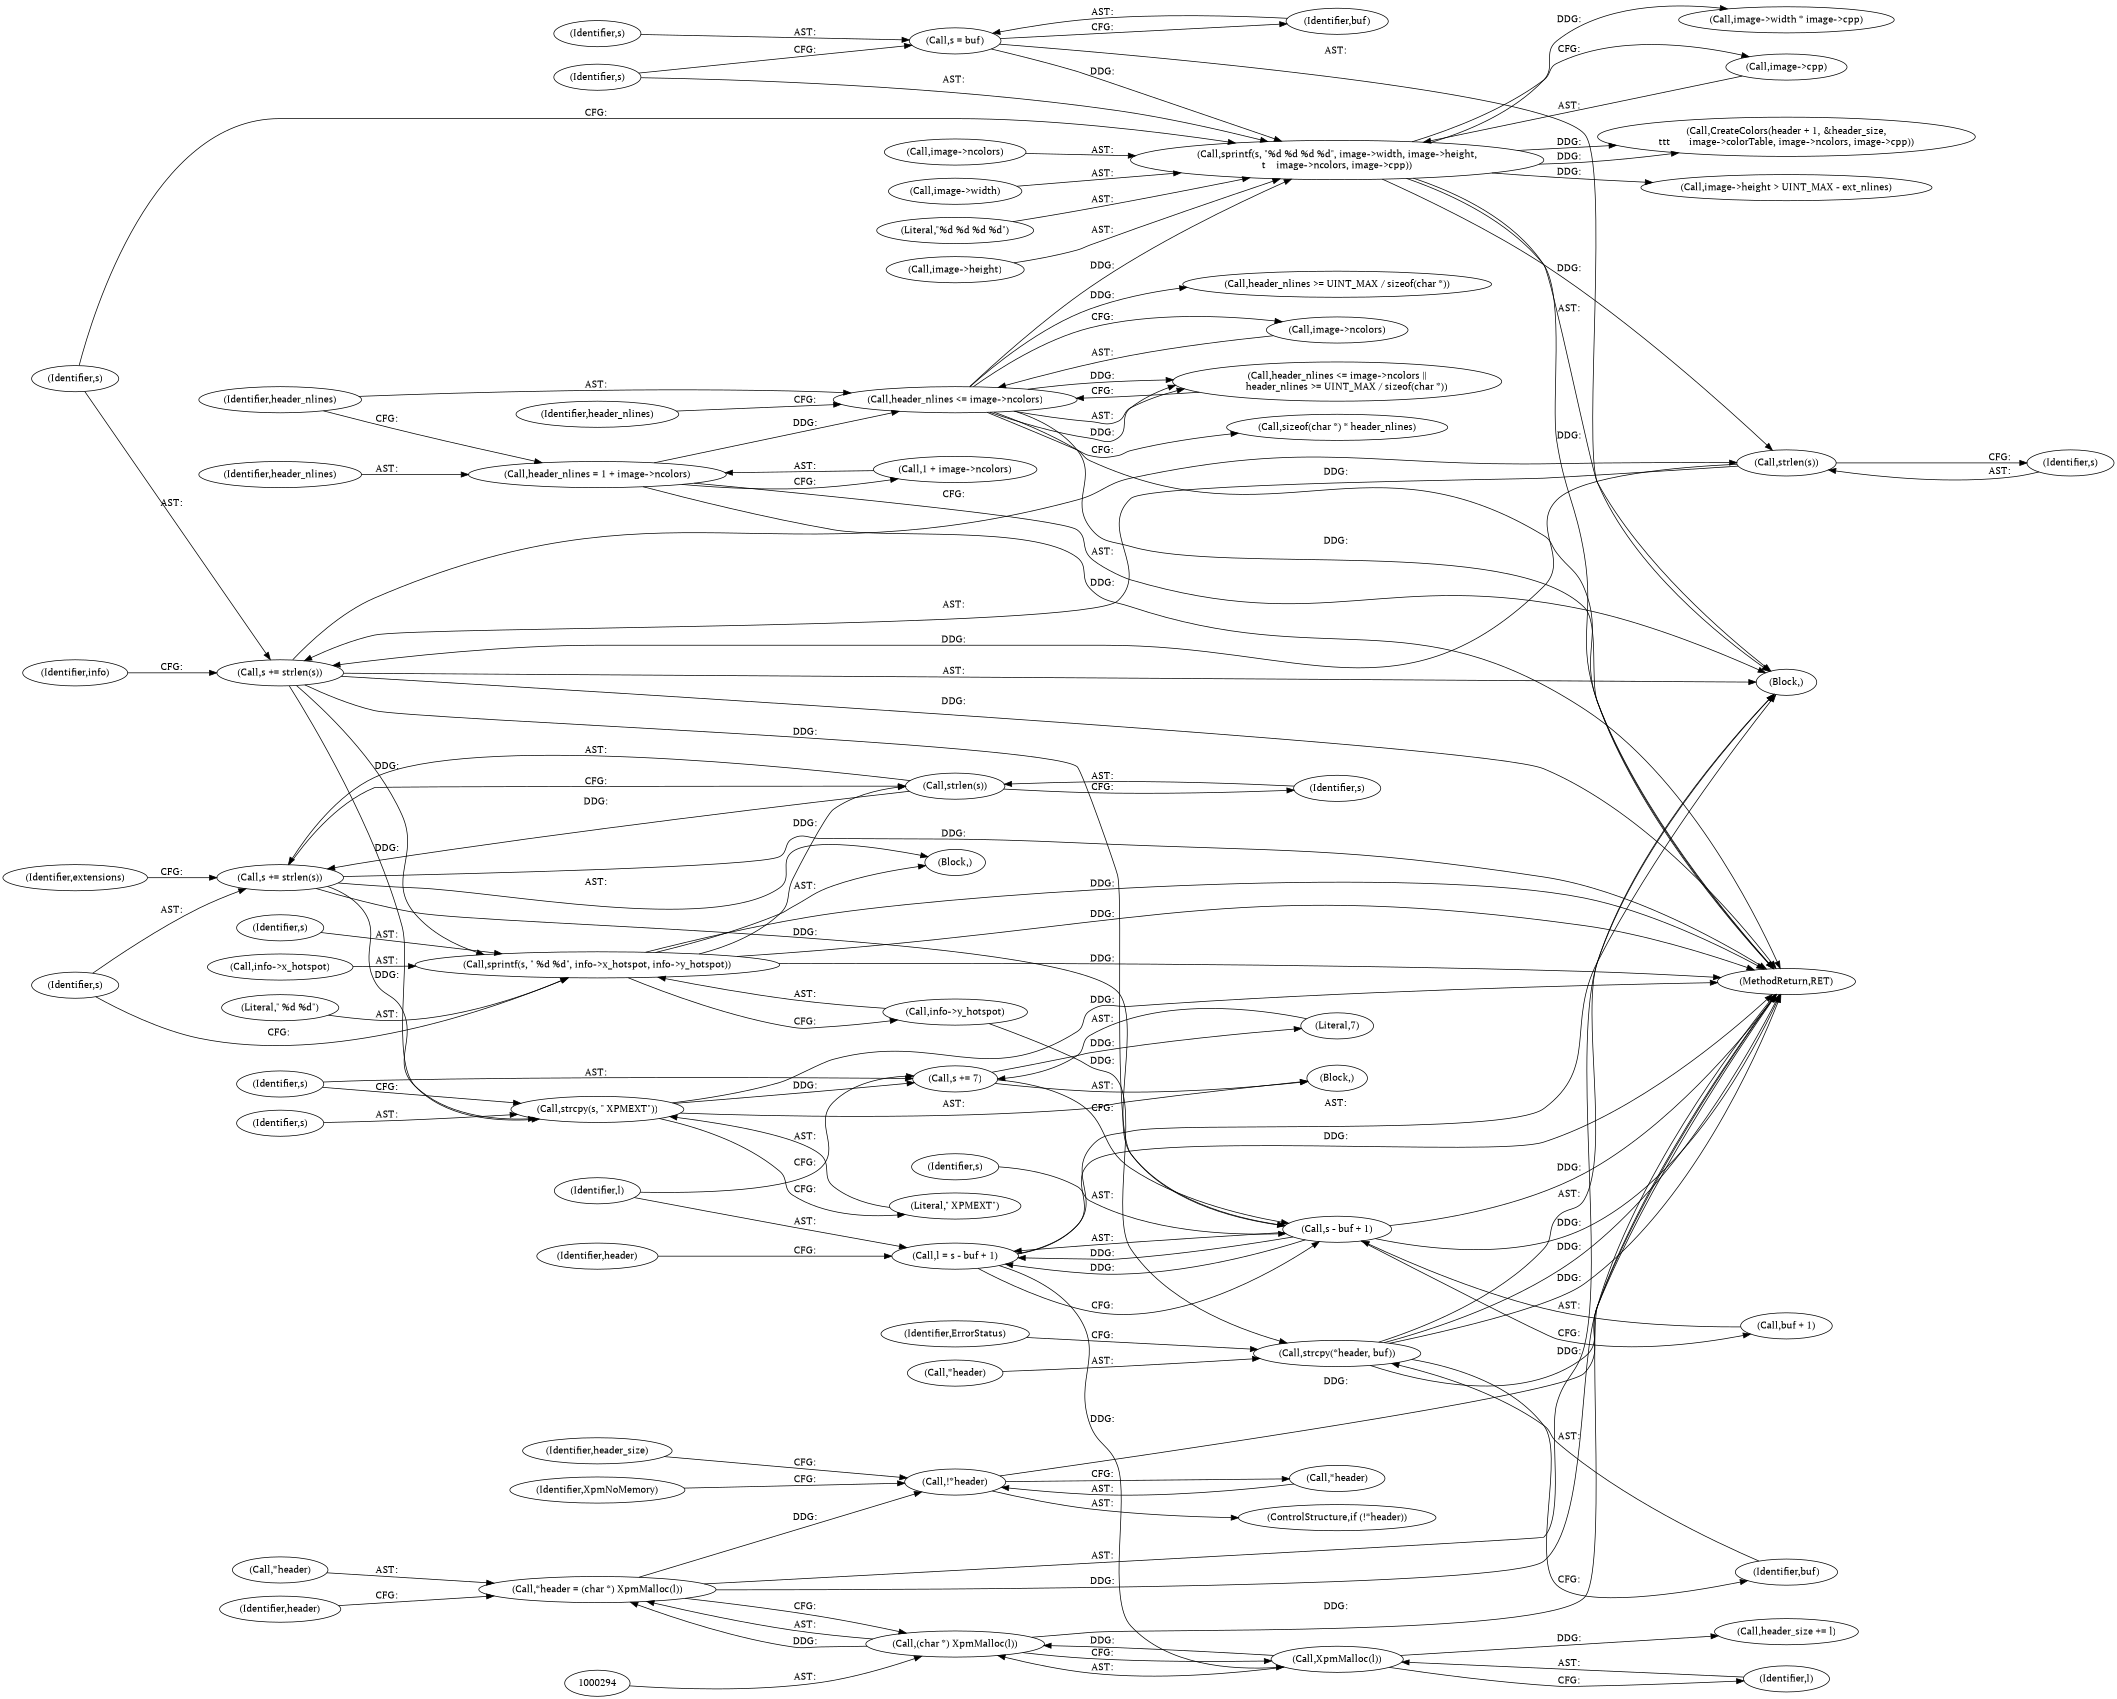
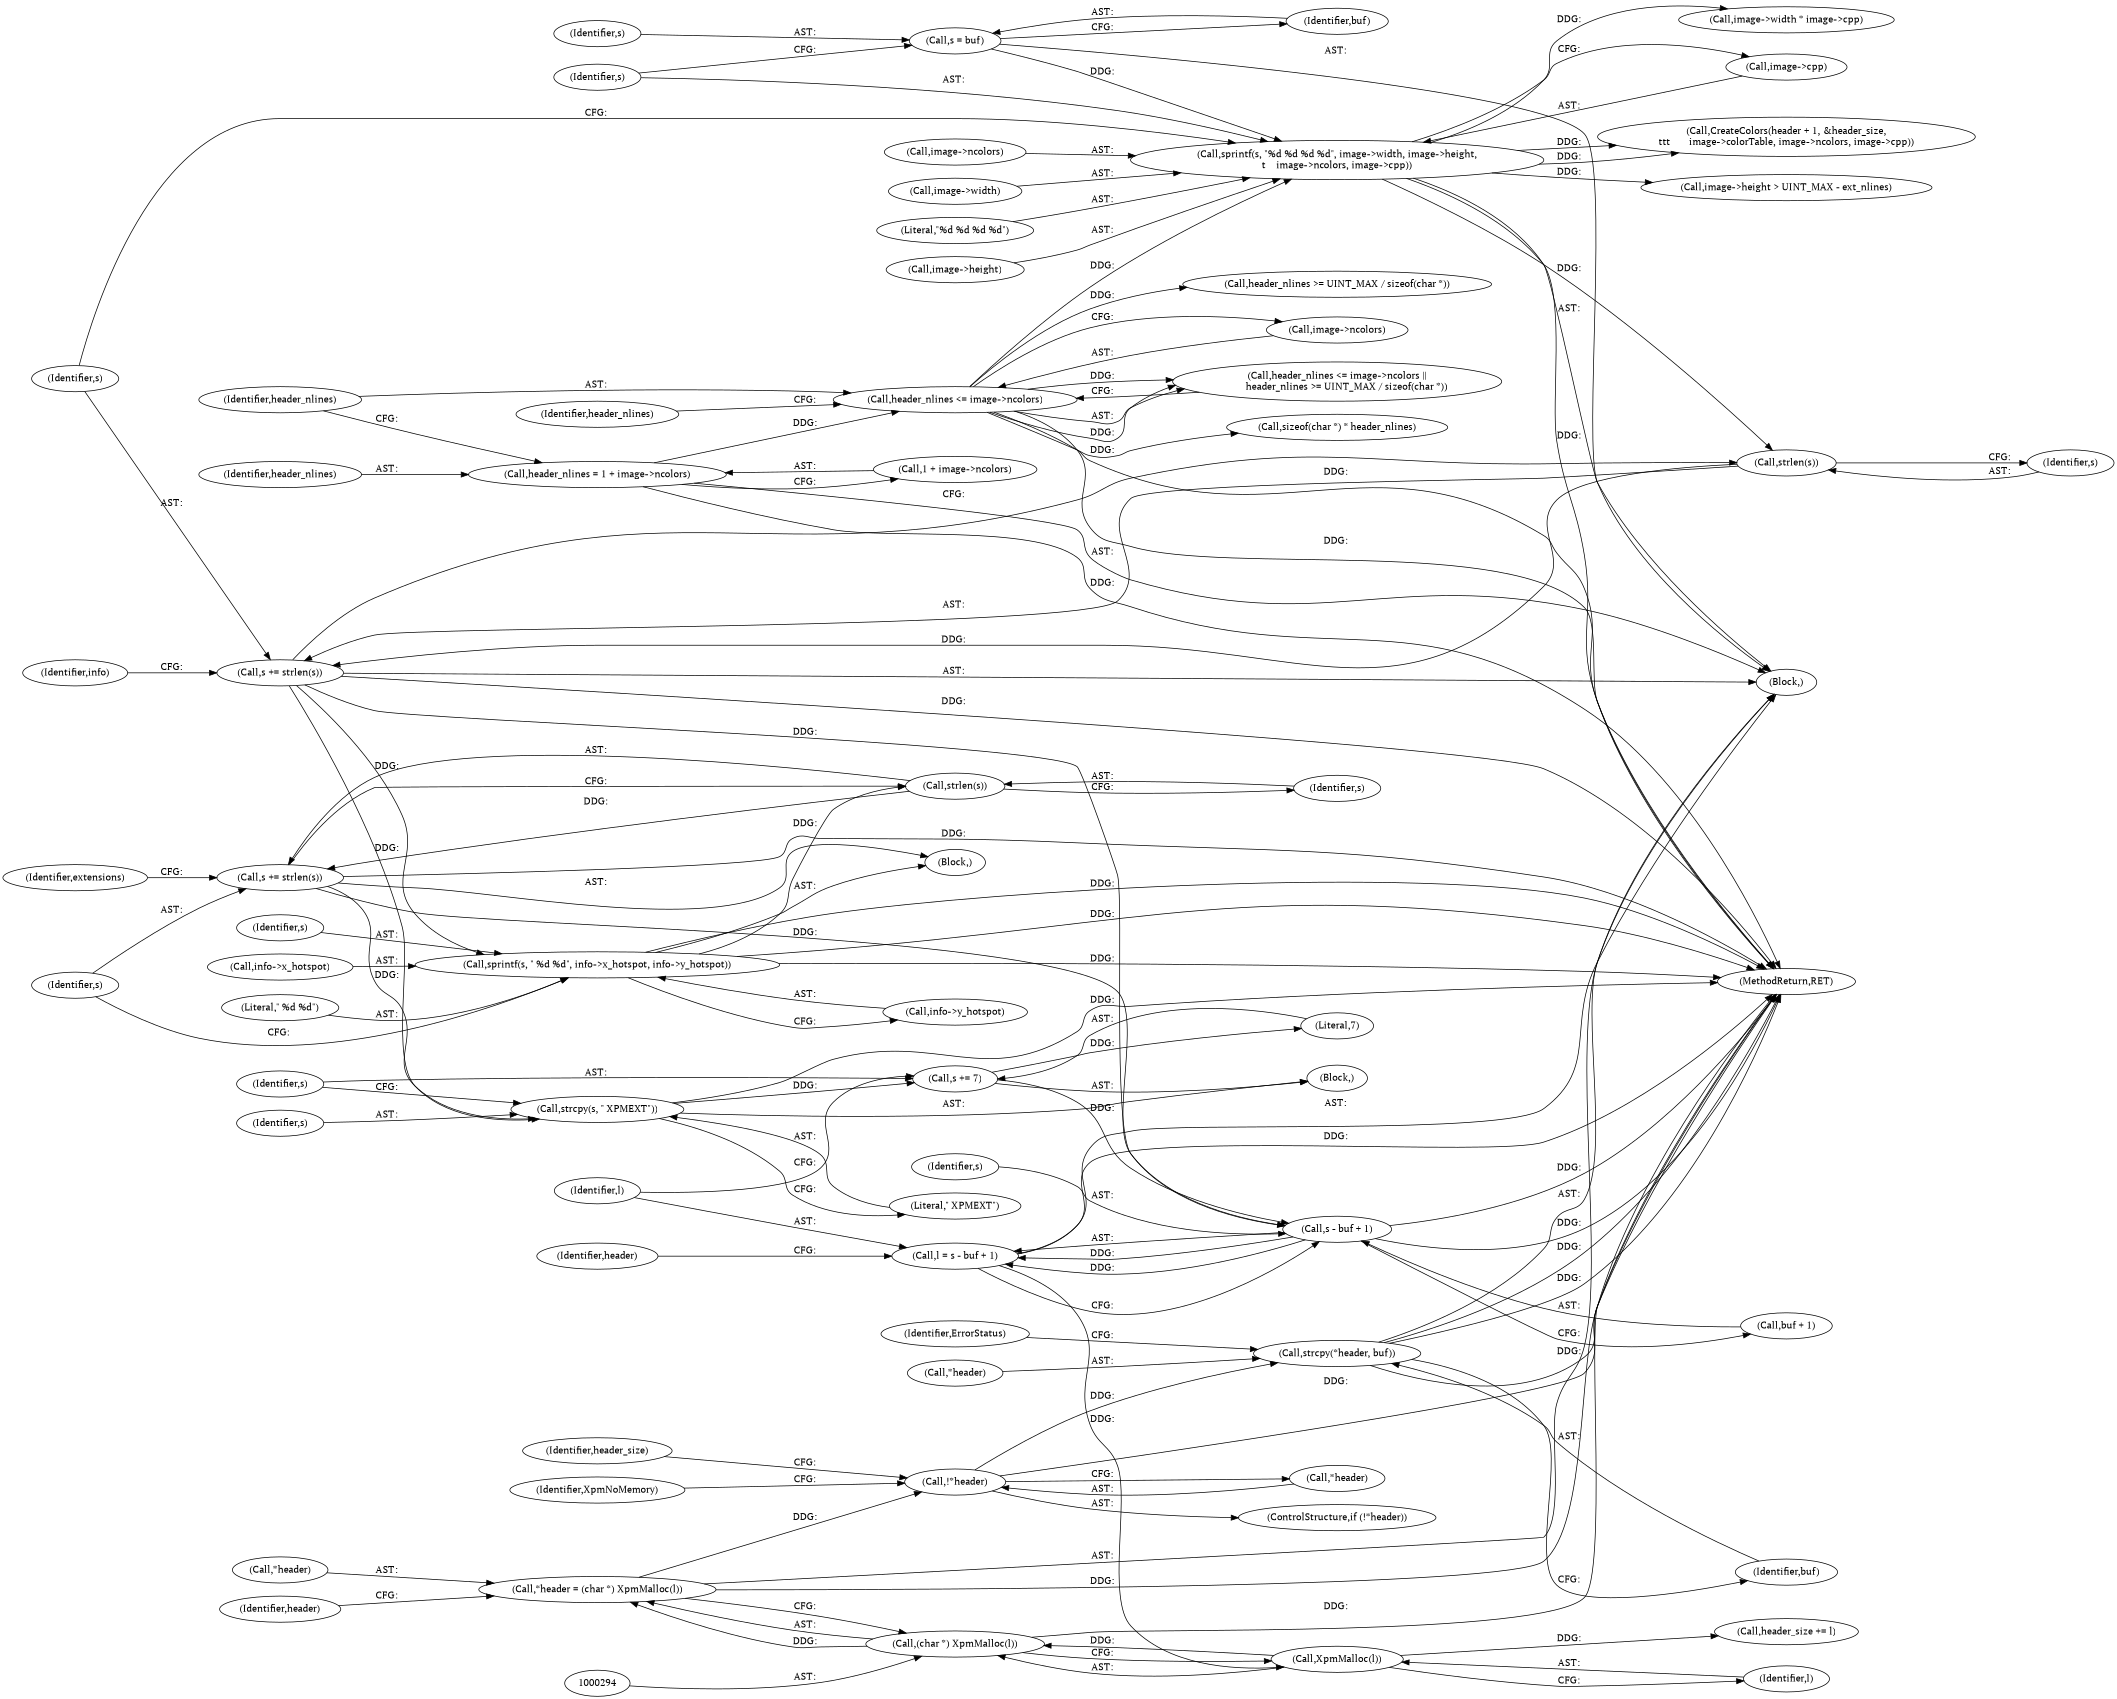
(1104, 450) -> (1104, 450)
(1104, 1108) -> (1104, 1108)
(1123, 1183) -> (1117, 1402)
